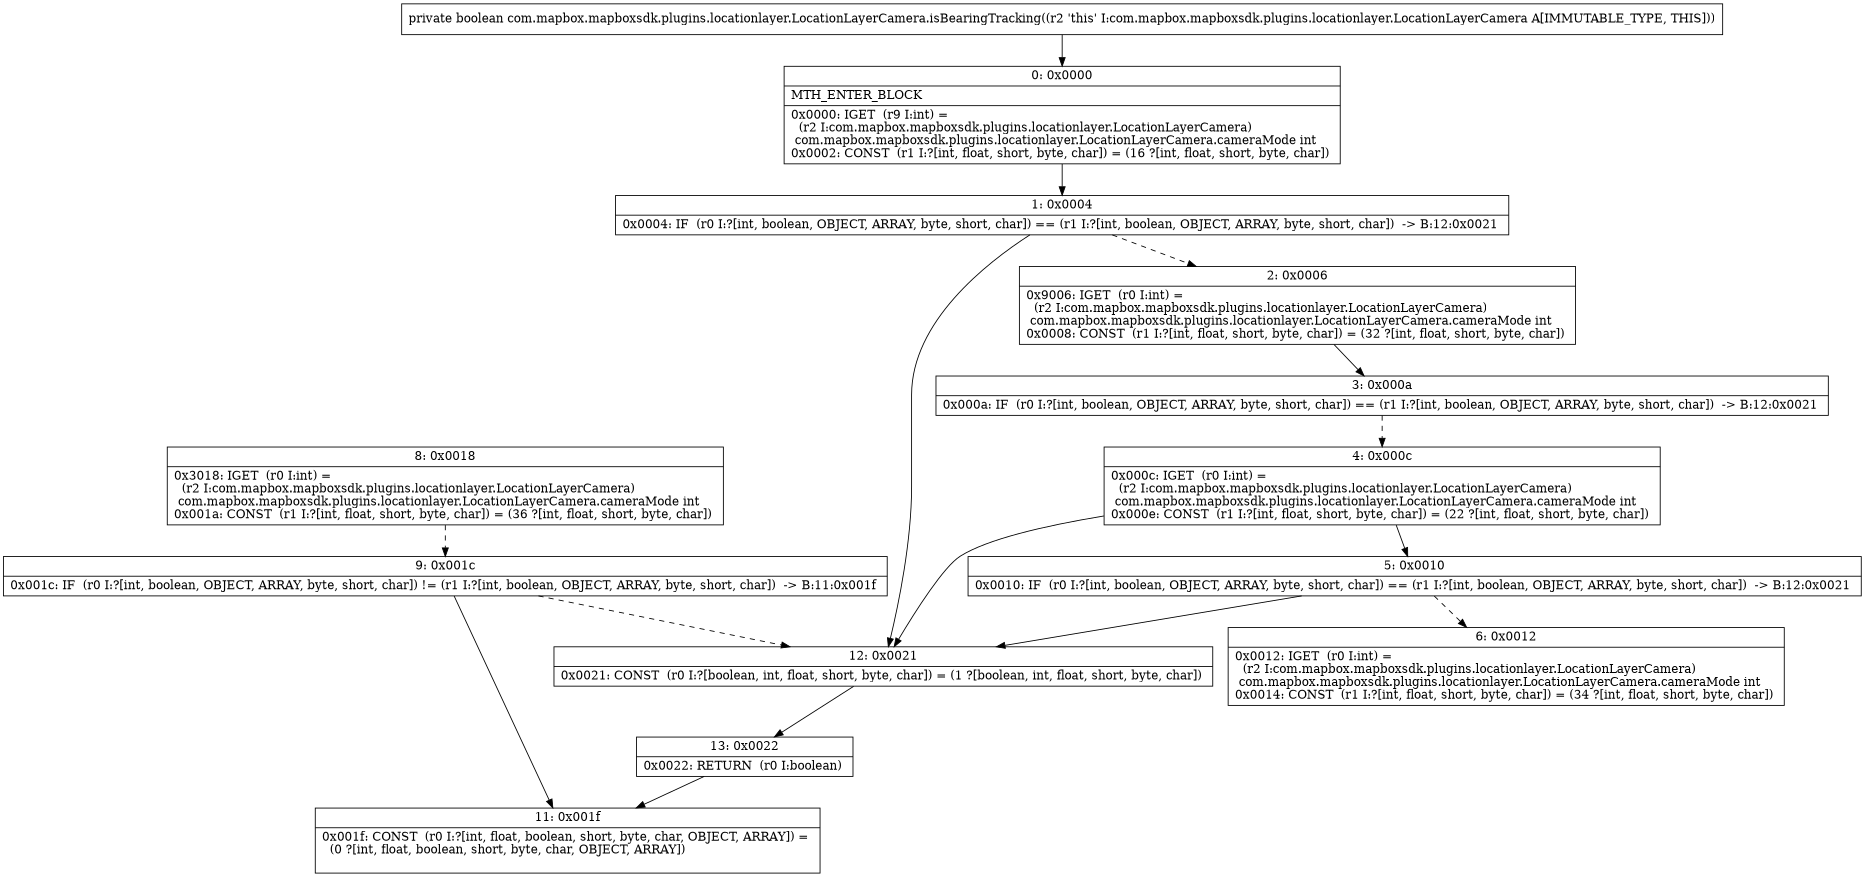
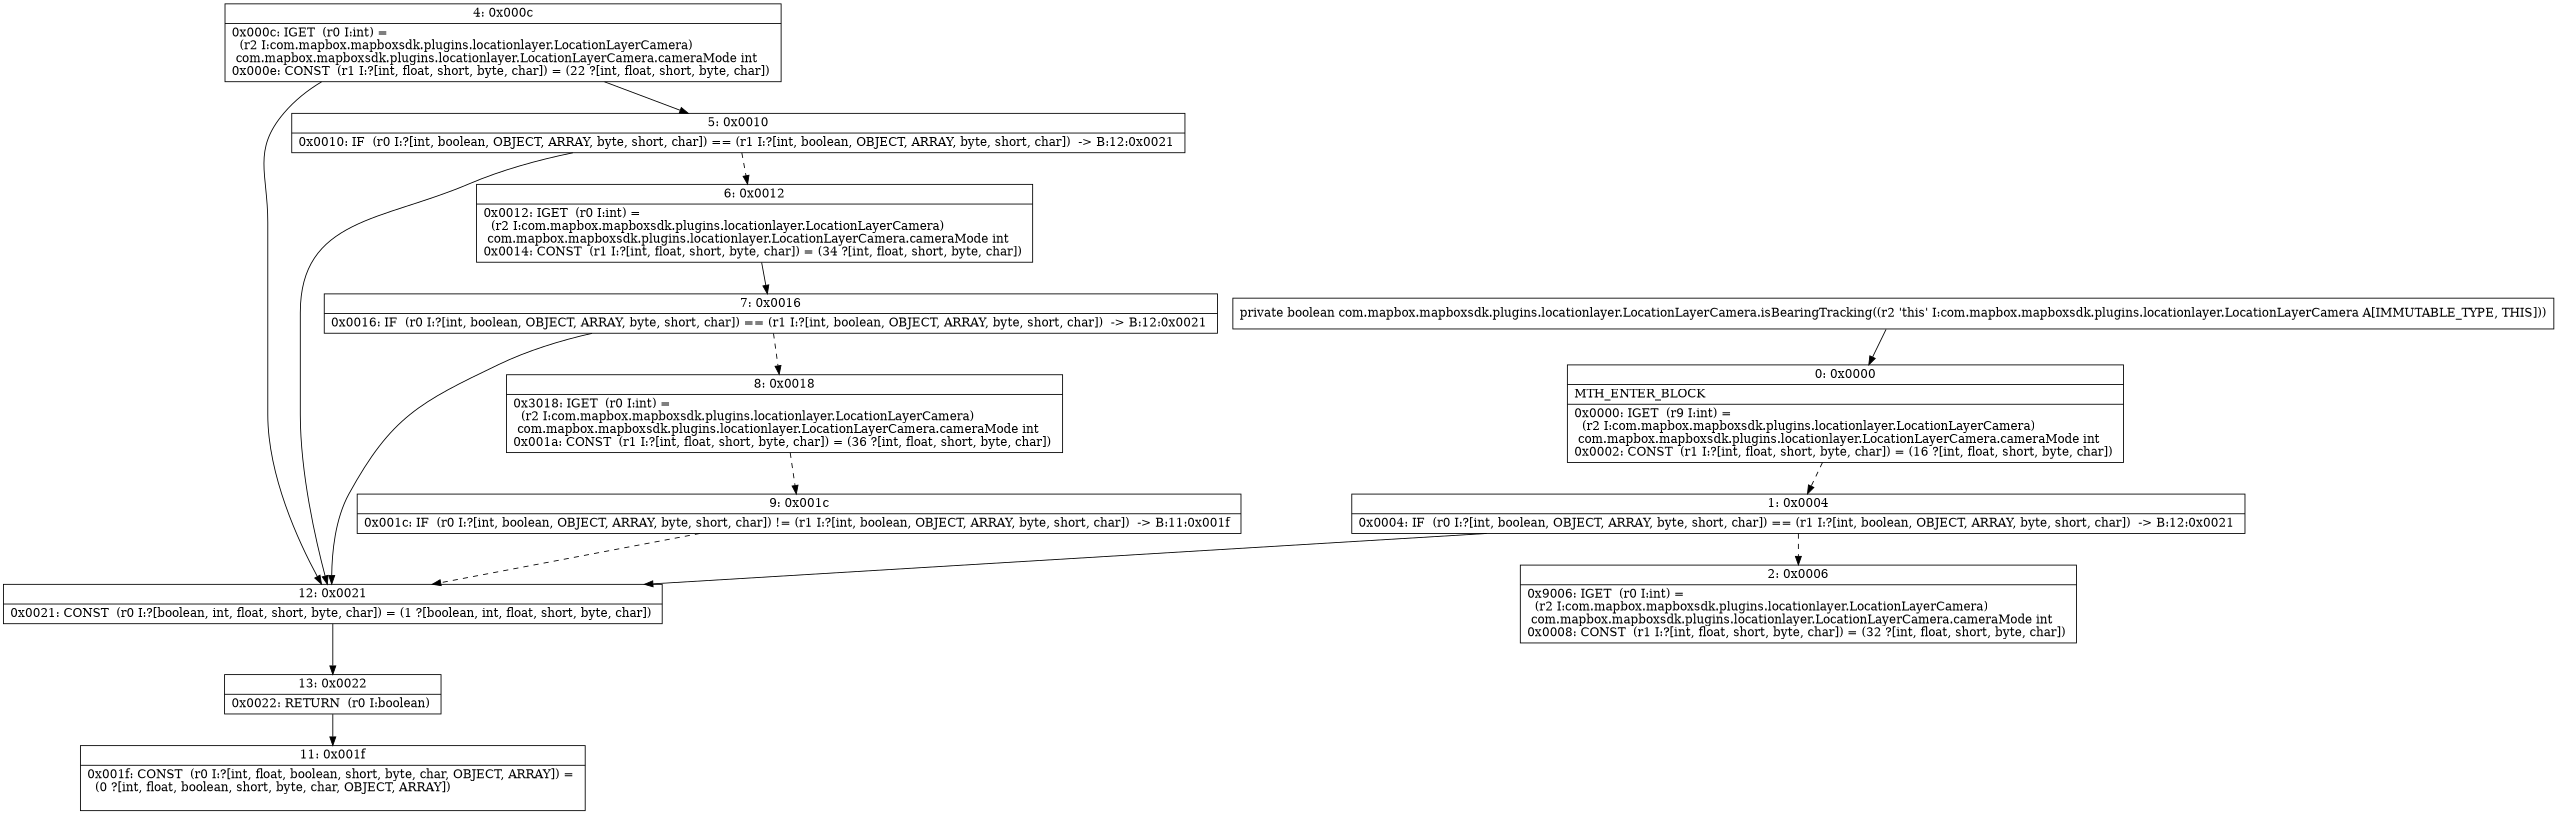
(1062, 175) -> (1817, 474)
none -> (771, 314)
(1382, 396) -> none
(502, 698) -> none
